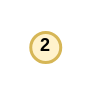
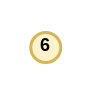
(46, 46) -> (46, 46)
